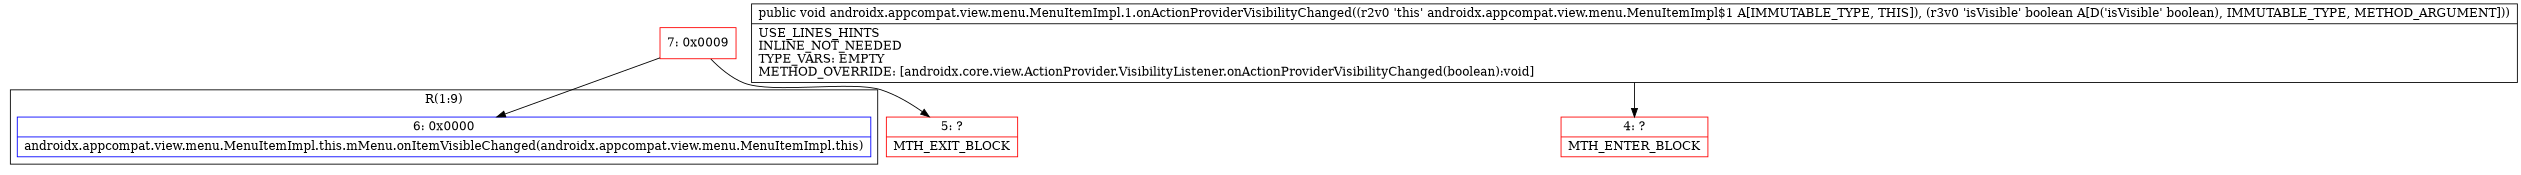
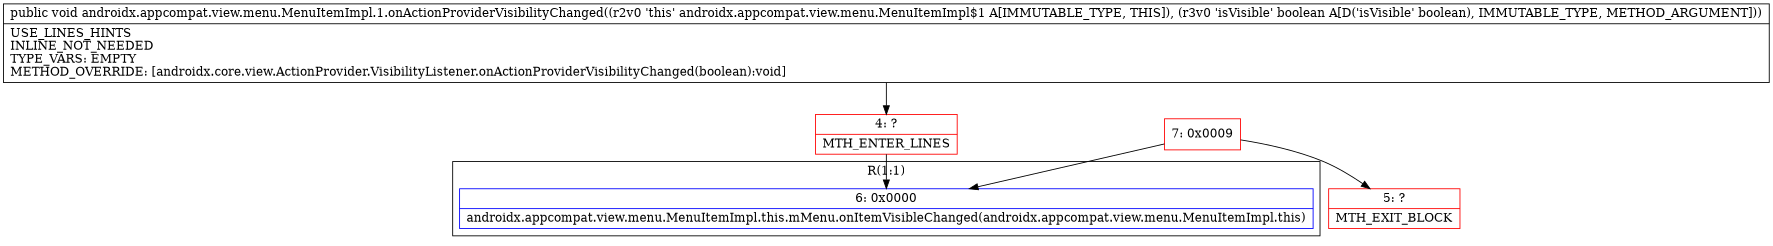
(444, 100) -> (886, 171)
(1634, 146) -> (886, 144)
none -> (886, 167)
